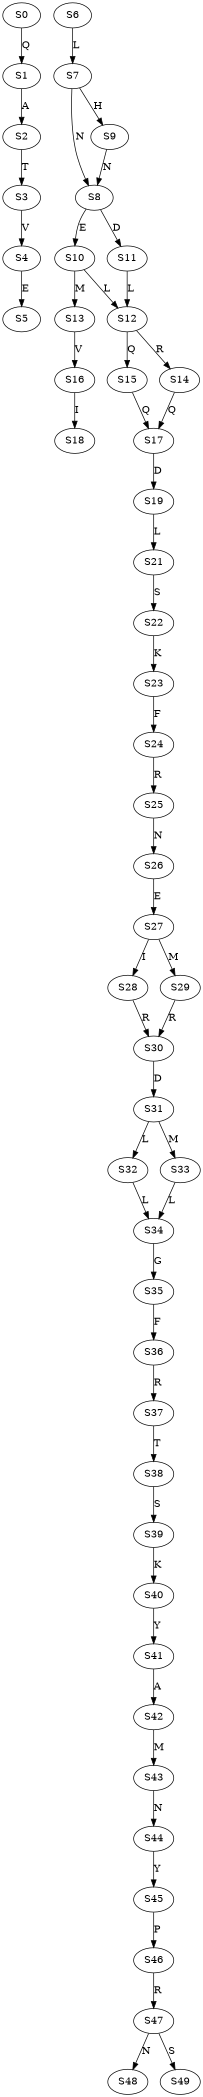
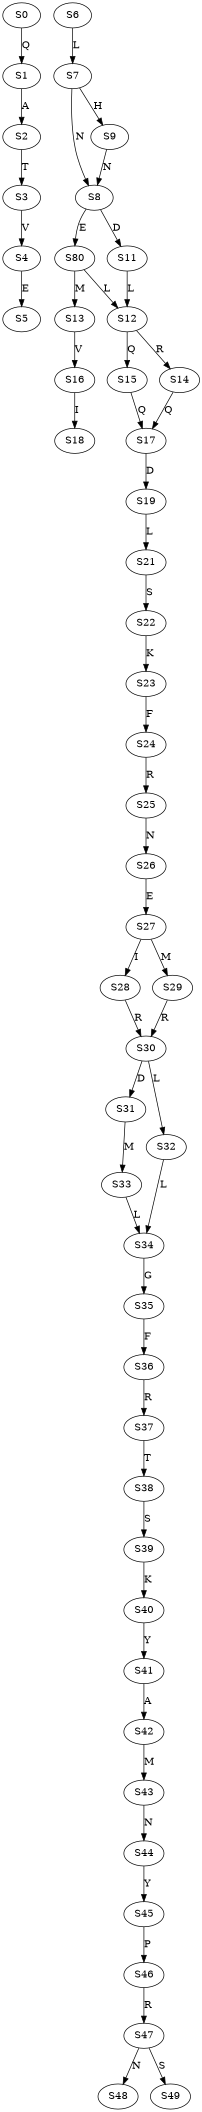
(75, 258) -> (75, 258)
(142, 1137) -> (155, 1094)
